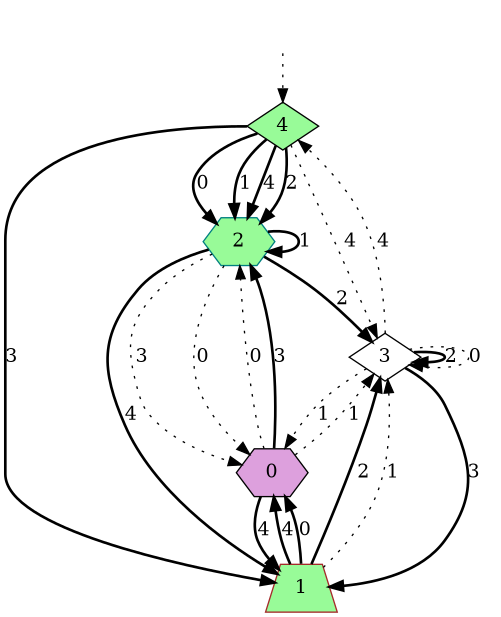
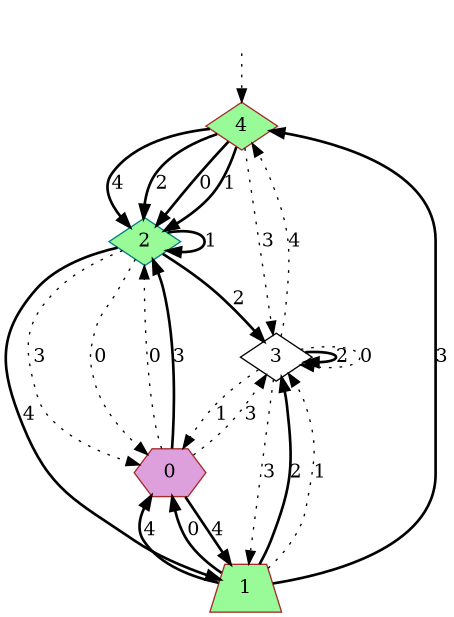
(283, 126) -> (242, 126)
(239, 242) -> (145, 242)
(351, 242) -> (268, 242)
(5, 354) -> (436, 363)
(355, 415) -> (251, 415)
(272, 473) -> (170, 473)
(464, 503) -> (262, 465)
